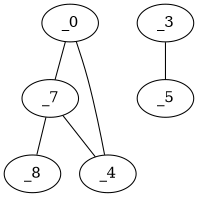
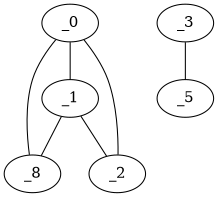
none -> (29, 94)
(50, 98) -> (70, 98)
(108, 174) -> (117, 174)
